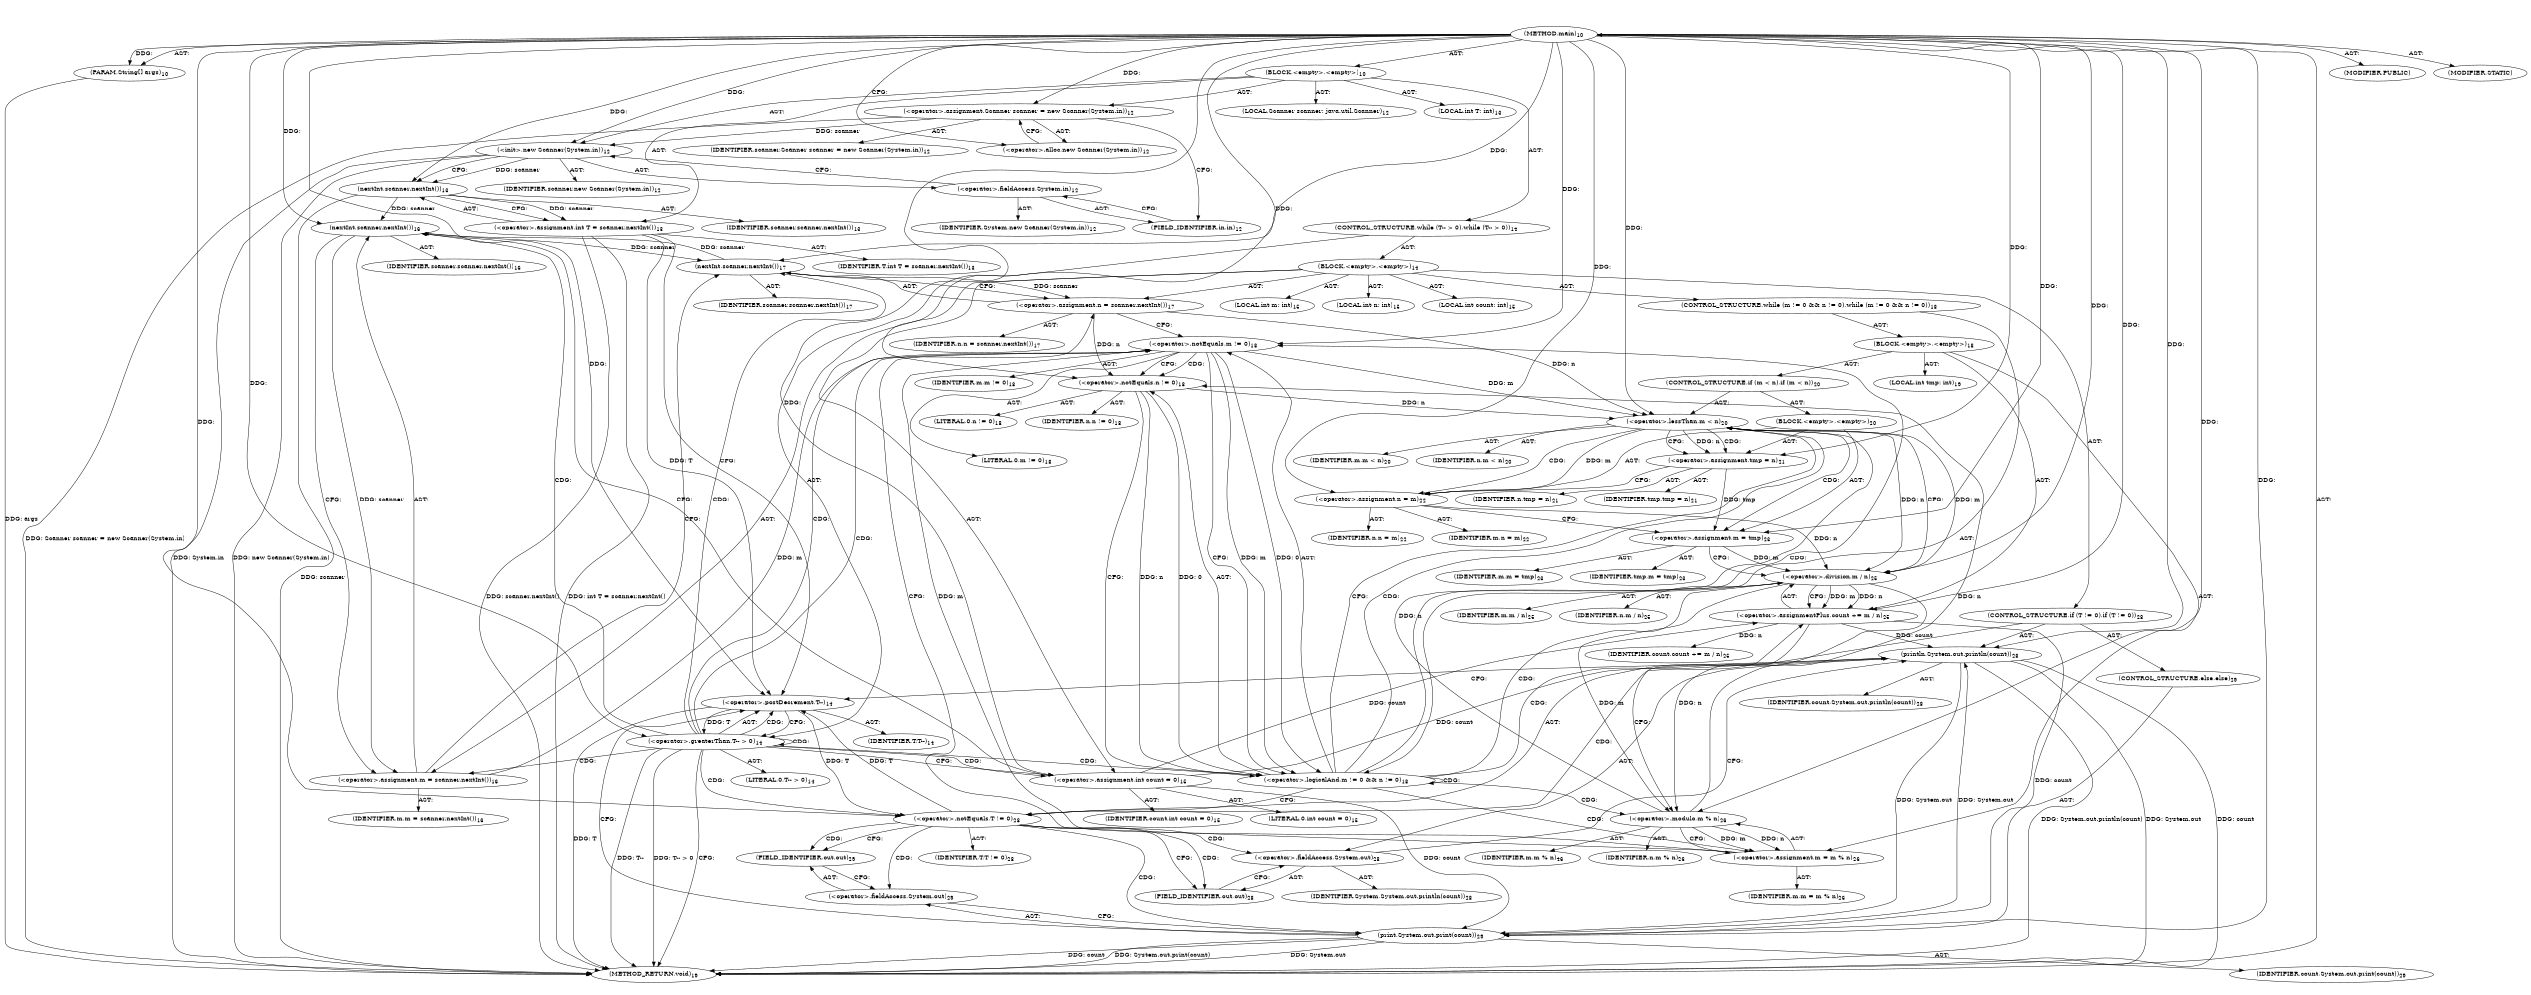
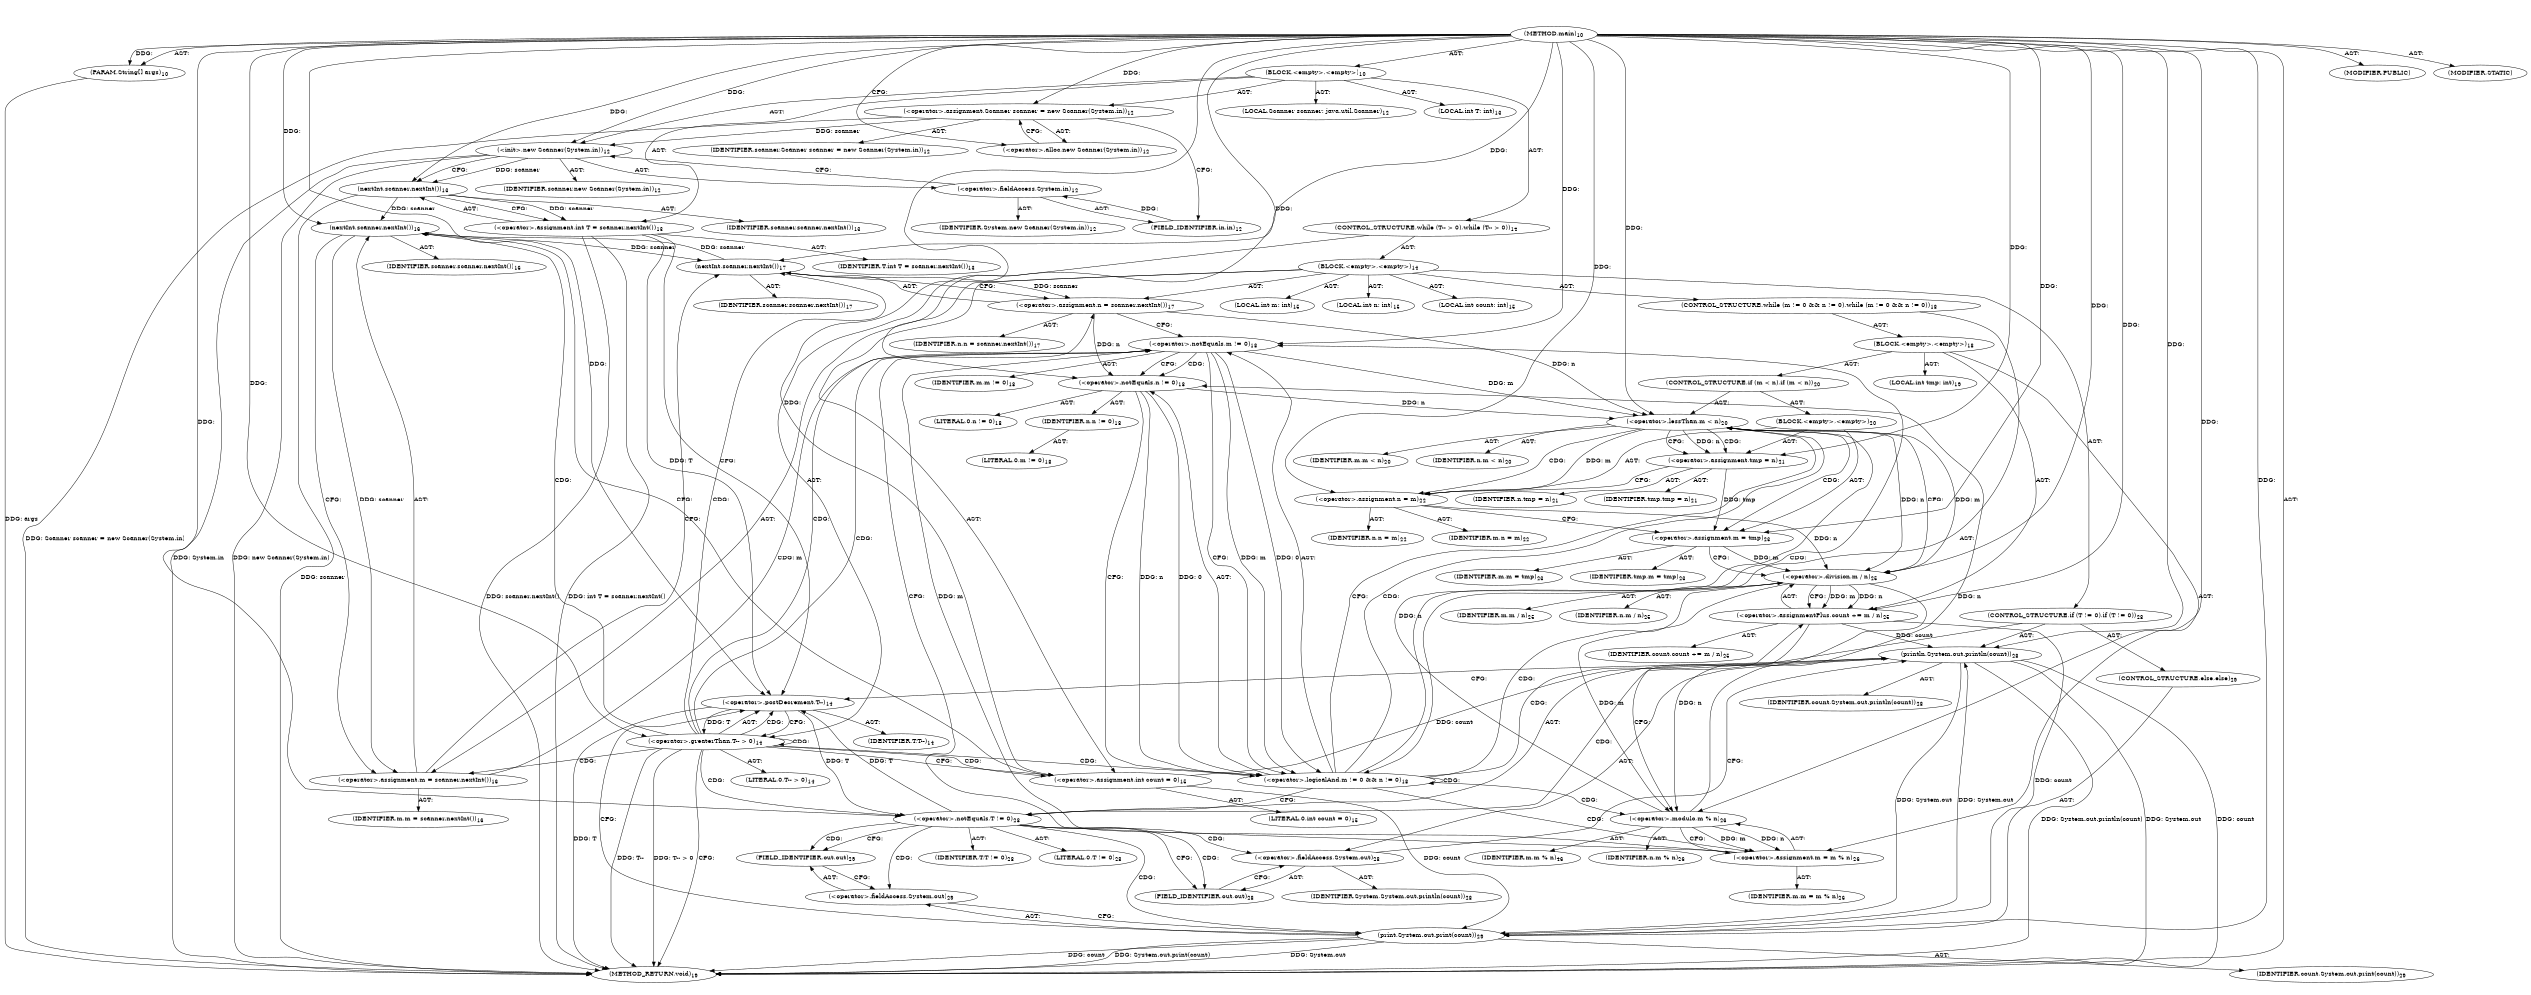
(1151, 209) -> (1151, 209)
(1007, 399) -> (1051, 440)
(790, 558) -> (790, 558)
(1751, 635) -> (1751, 635)
(1441, 675) -> none
(1163, 819) -> none
none -> (1088, 858)
(2312, 941) -> (2282, 940)
